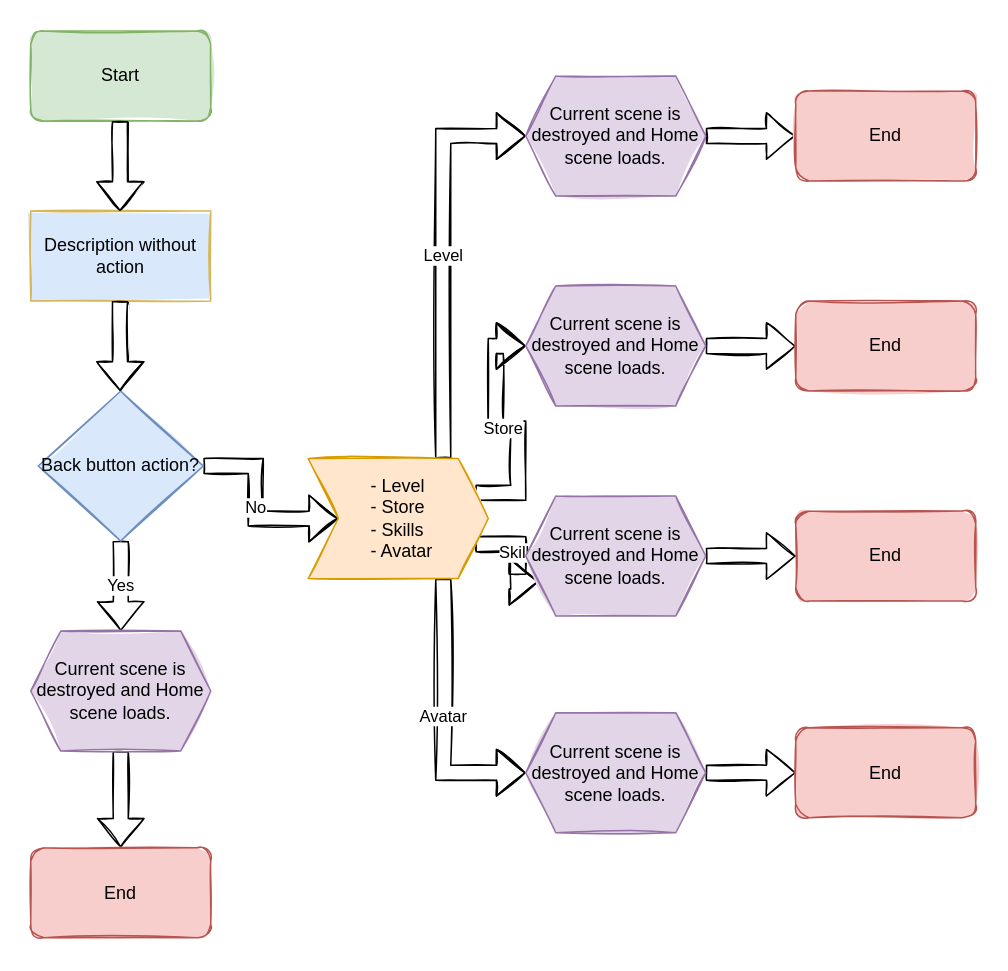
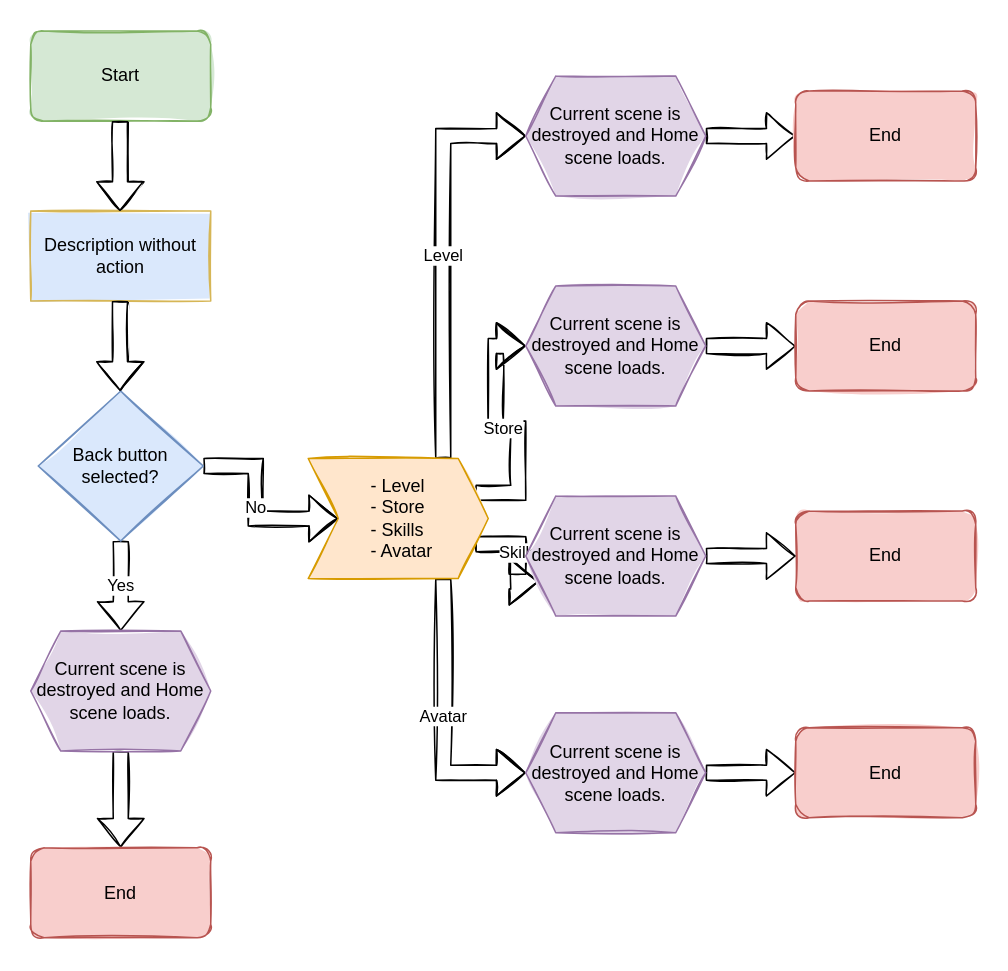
(121, 466) -> (121, 466)
